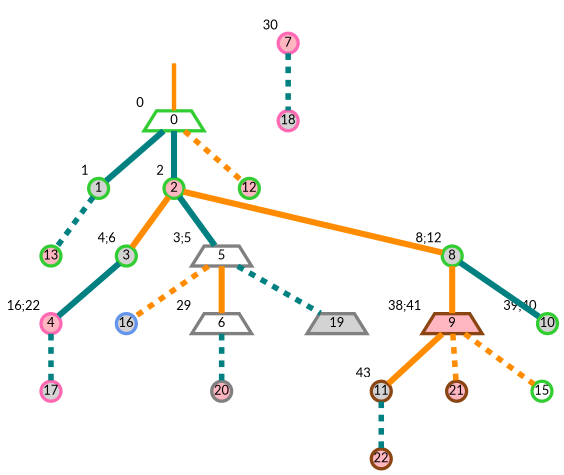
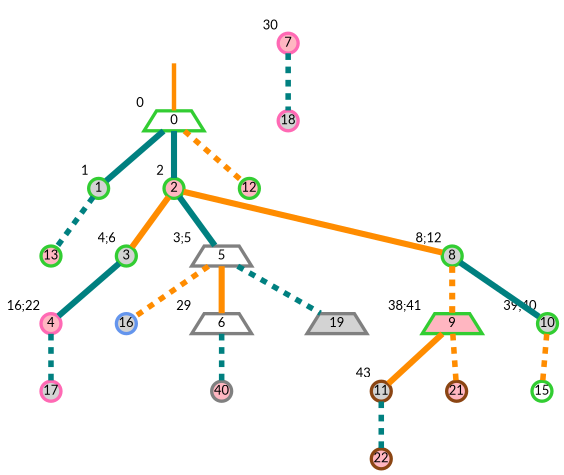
(452, 290) -> (452, 290)
(452, 324) -> (452, 324)
(499, 359) -> (545, 357)
(222, 391) -> (222, 391)
